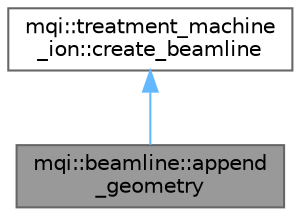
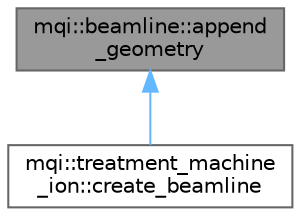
(150, 119) -> (150, 119)
